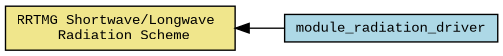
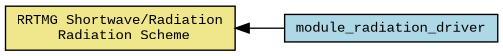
(120, 28) -> (120, 28)
